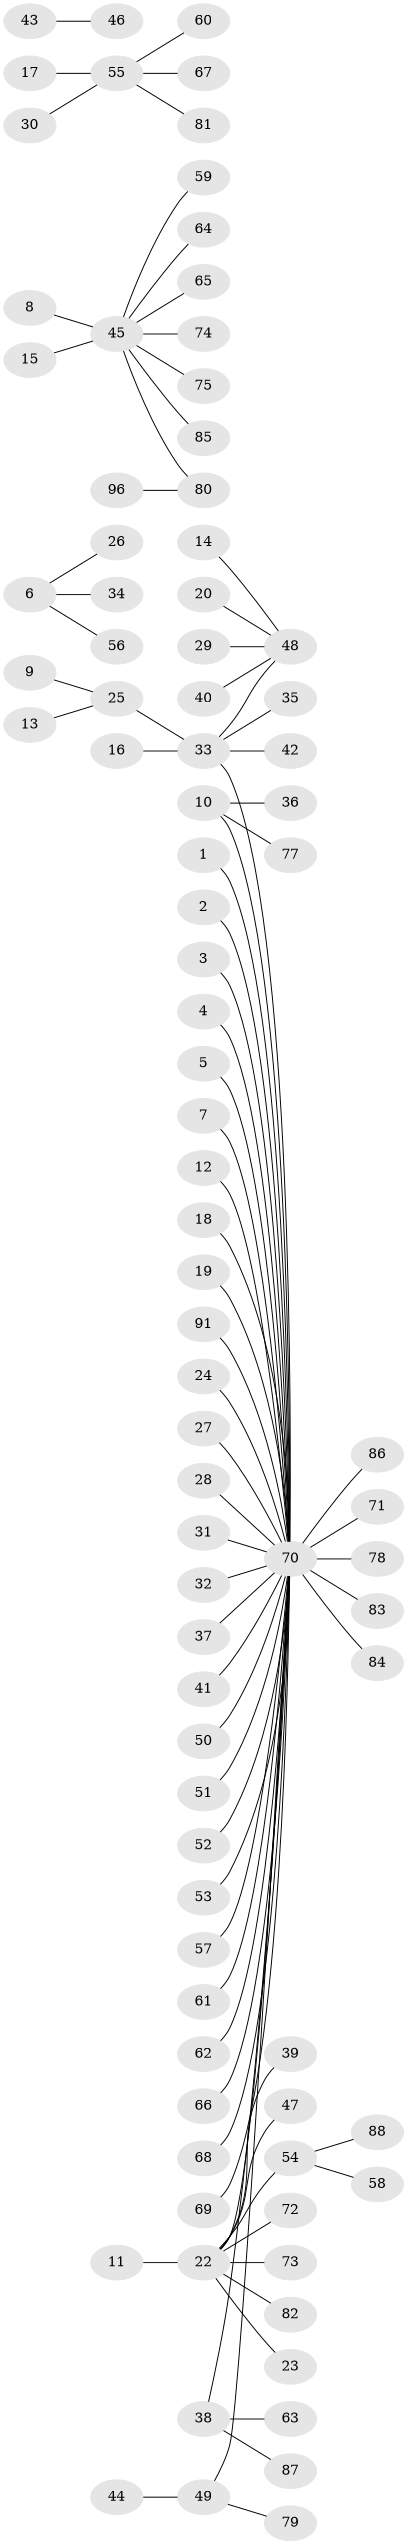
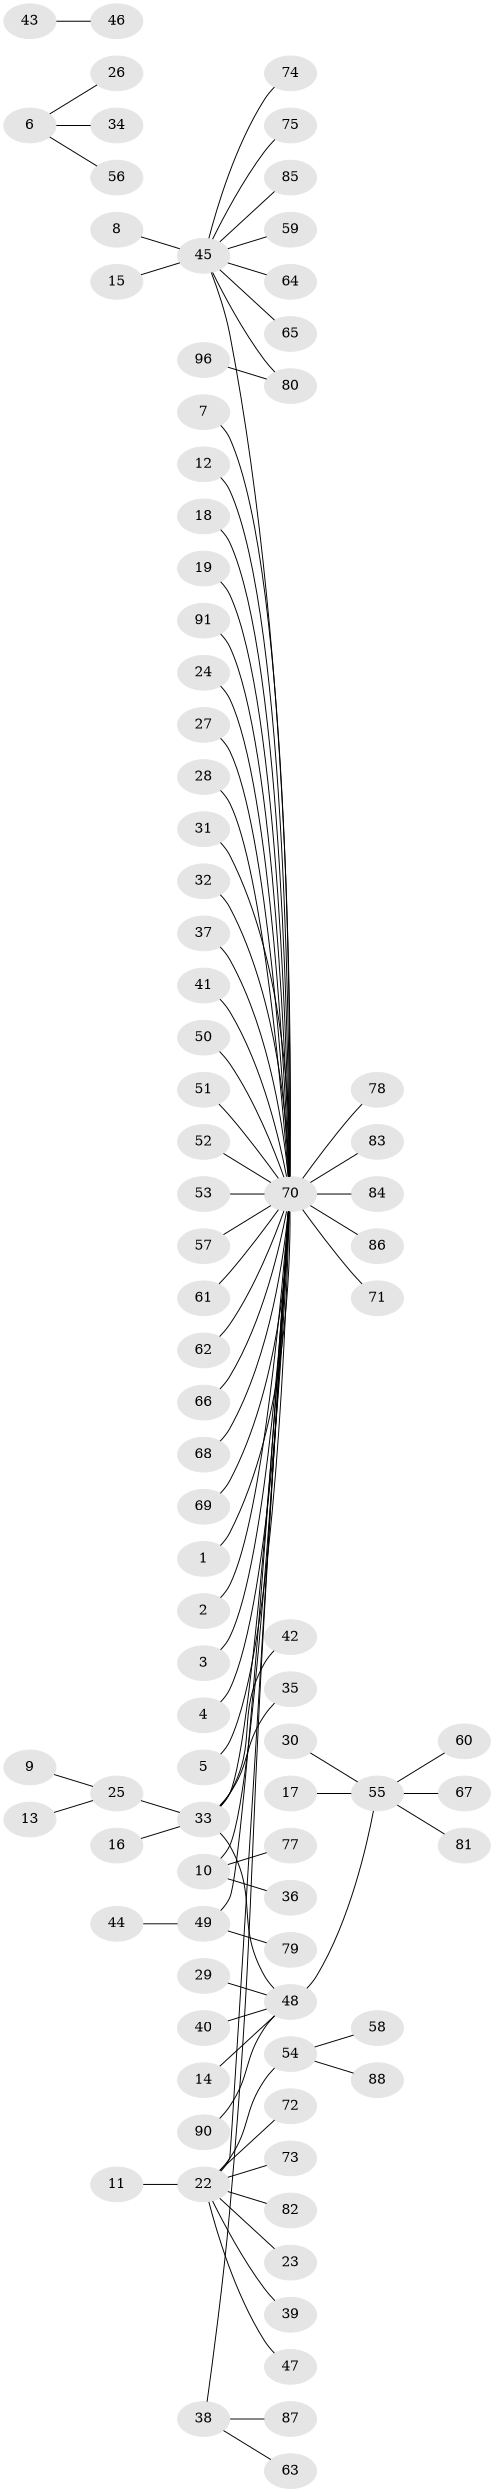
none -> (255, 495)
(204, 595) -> (204, 2132)
none -> (349, 1903)
